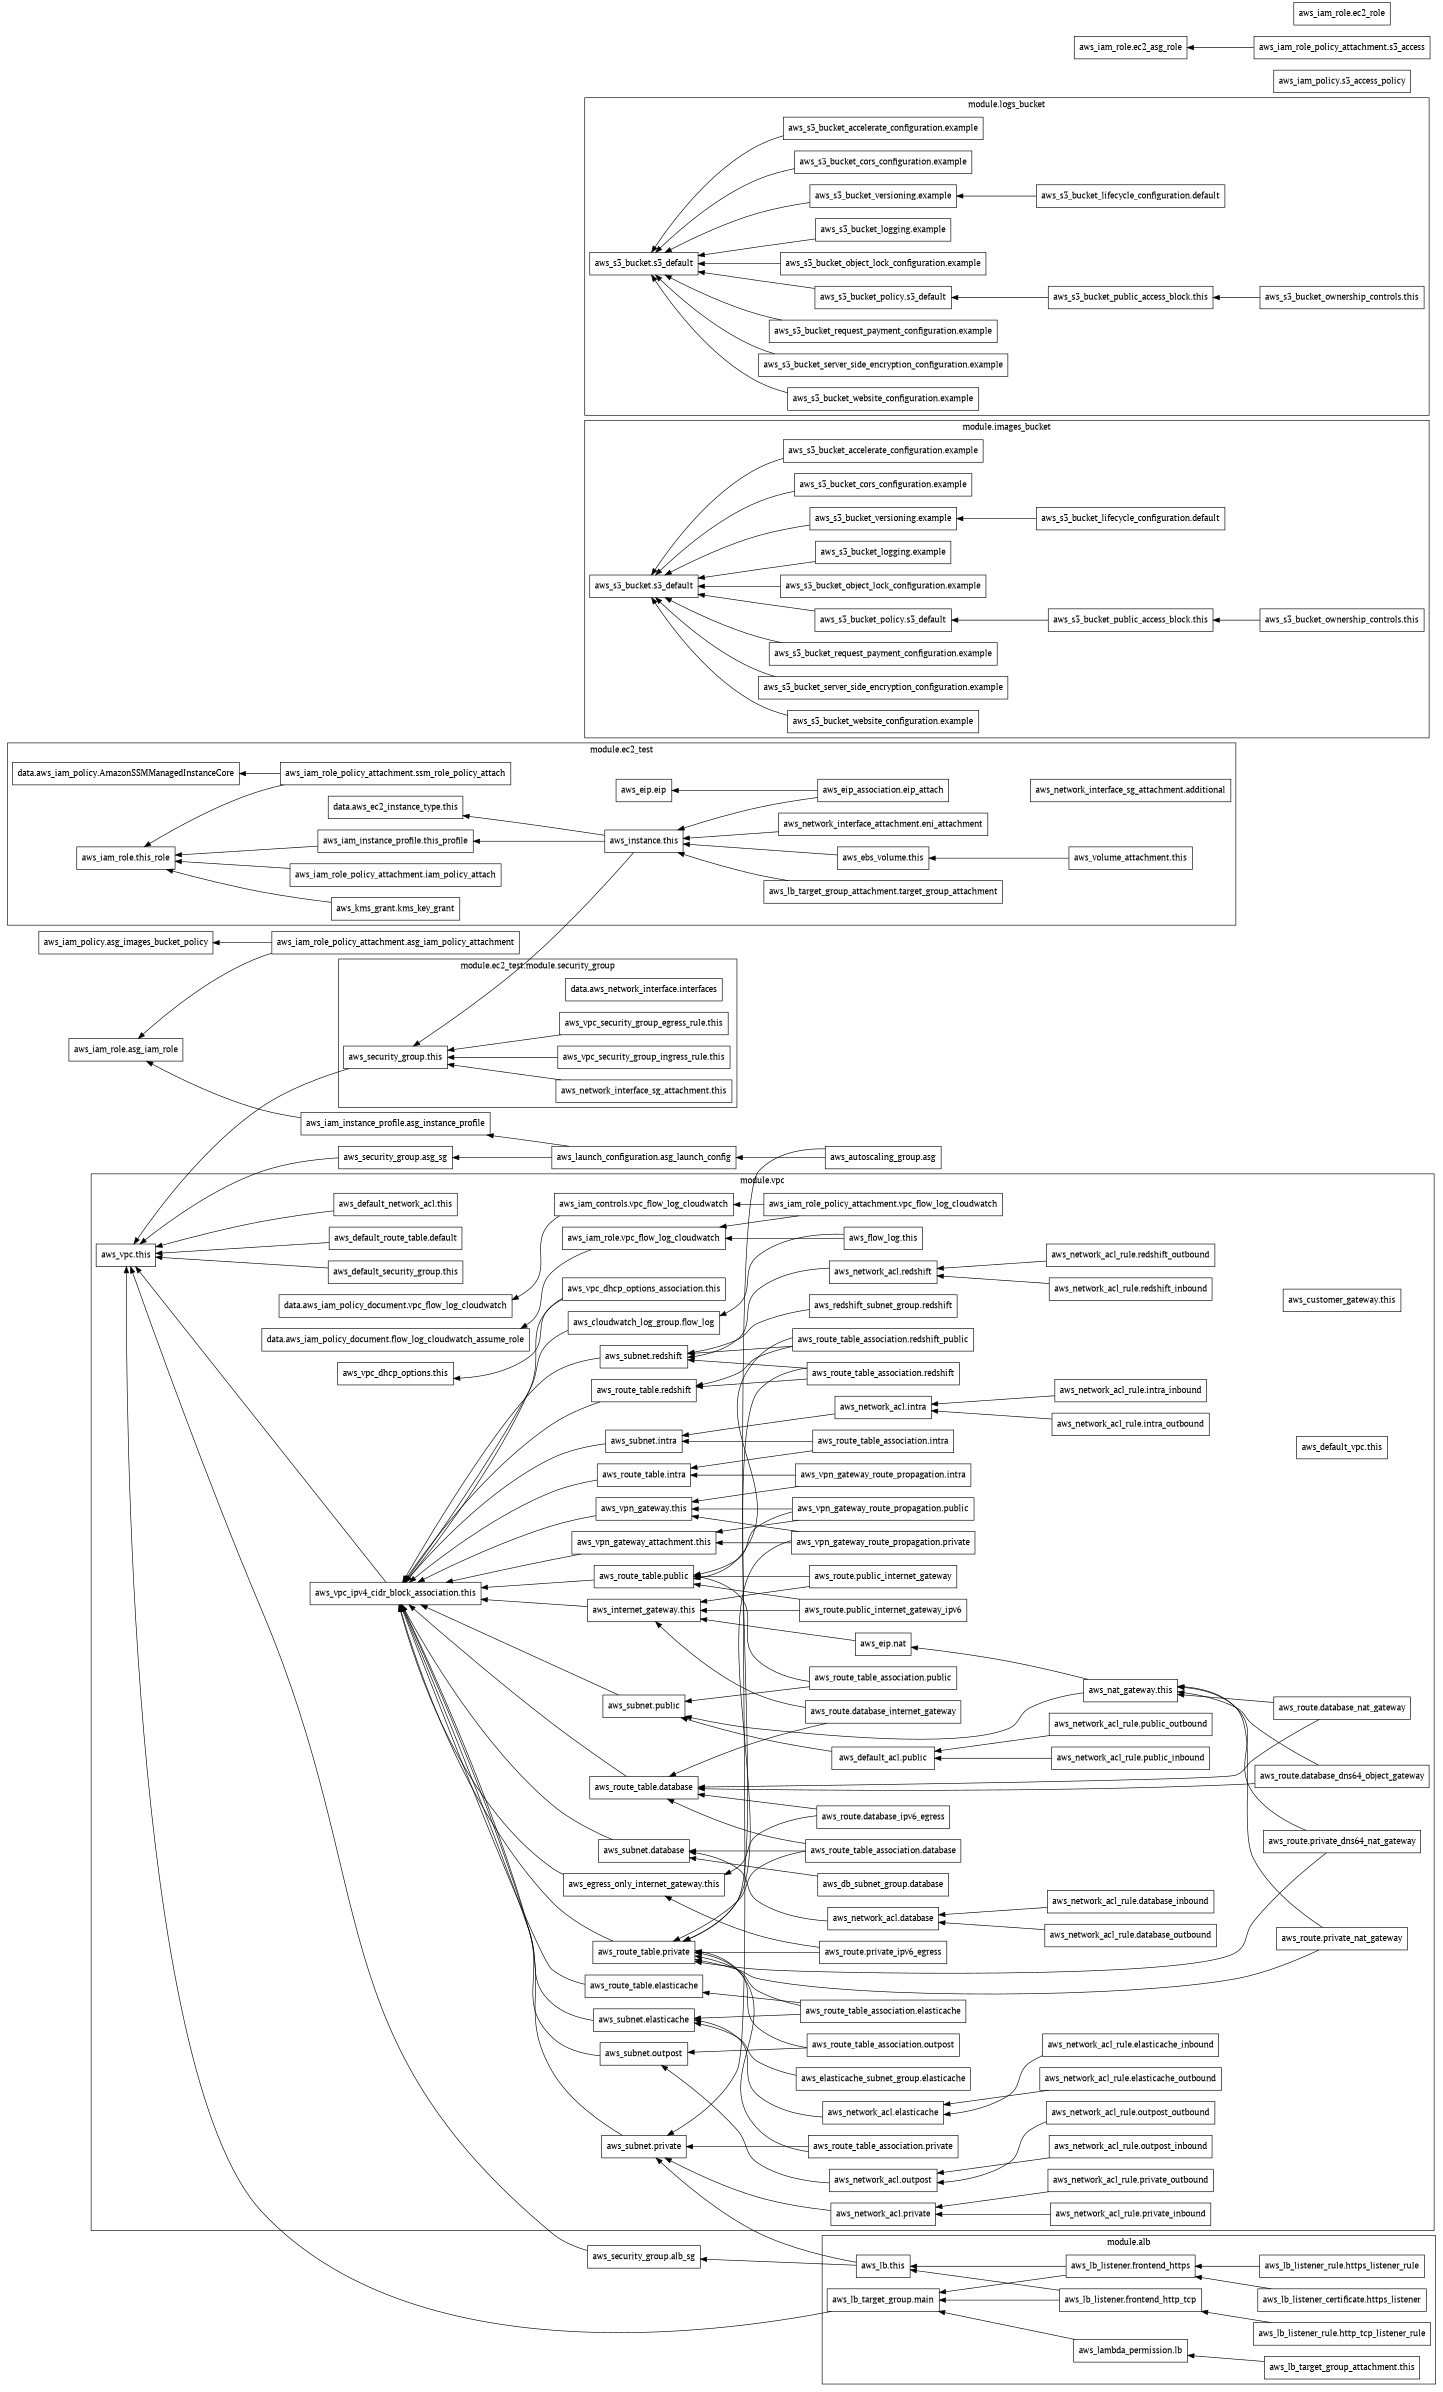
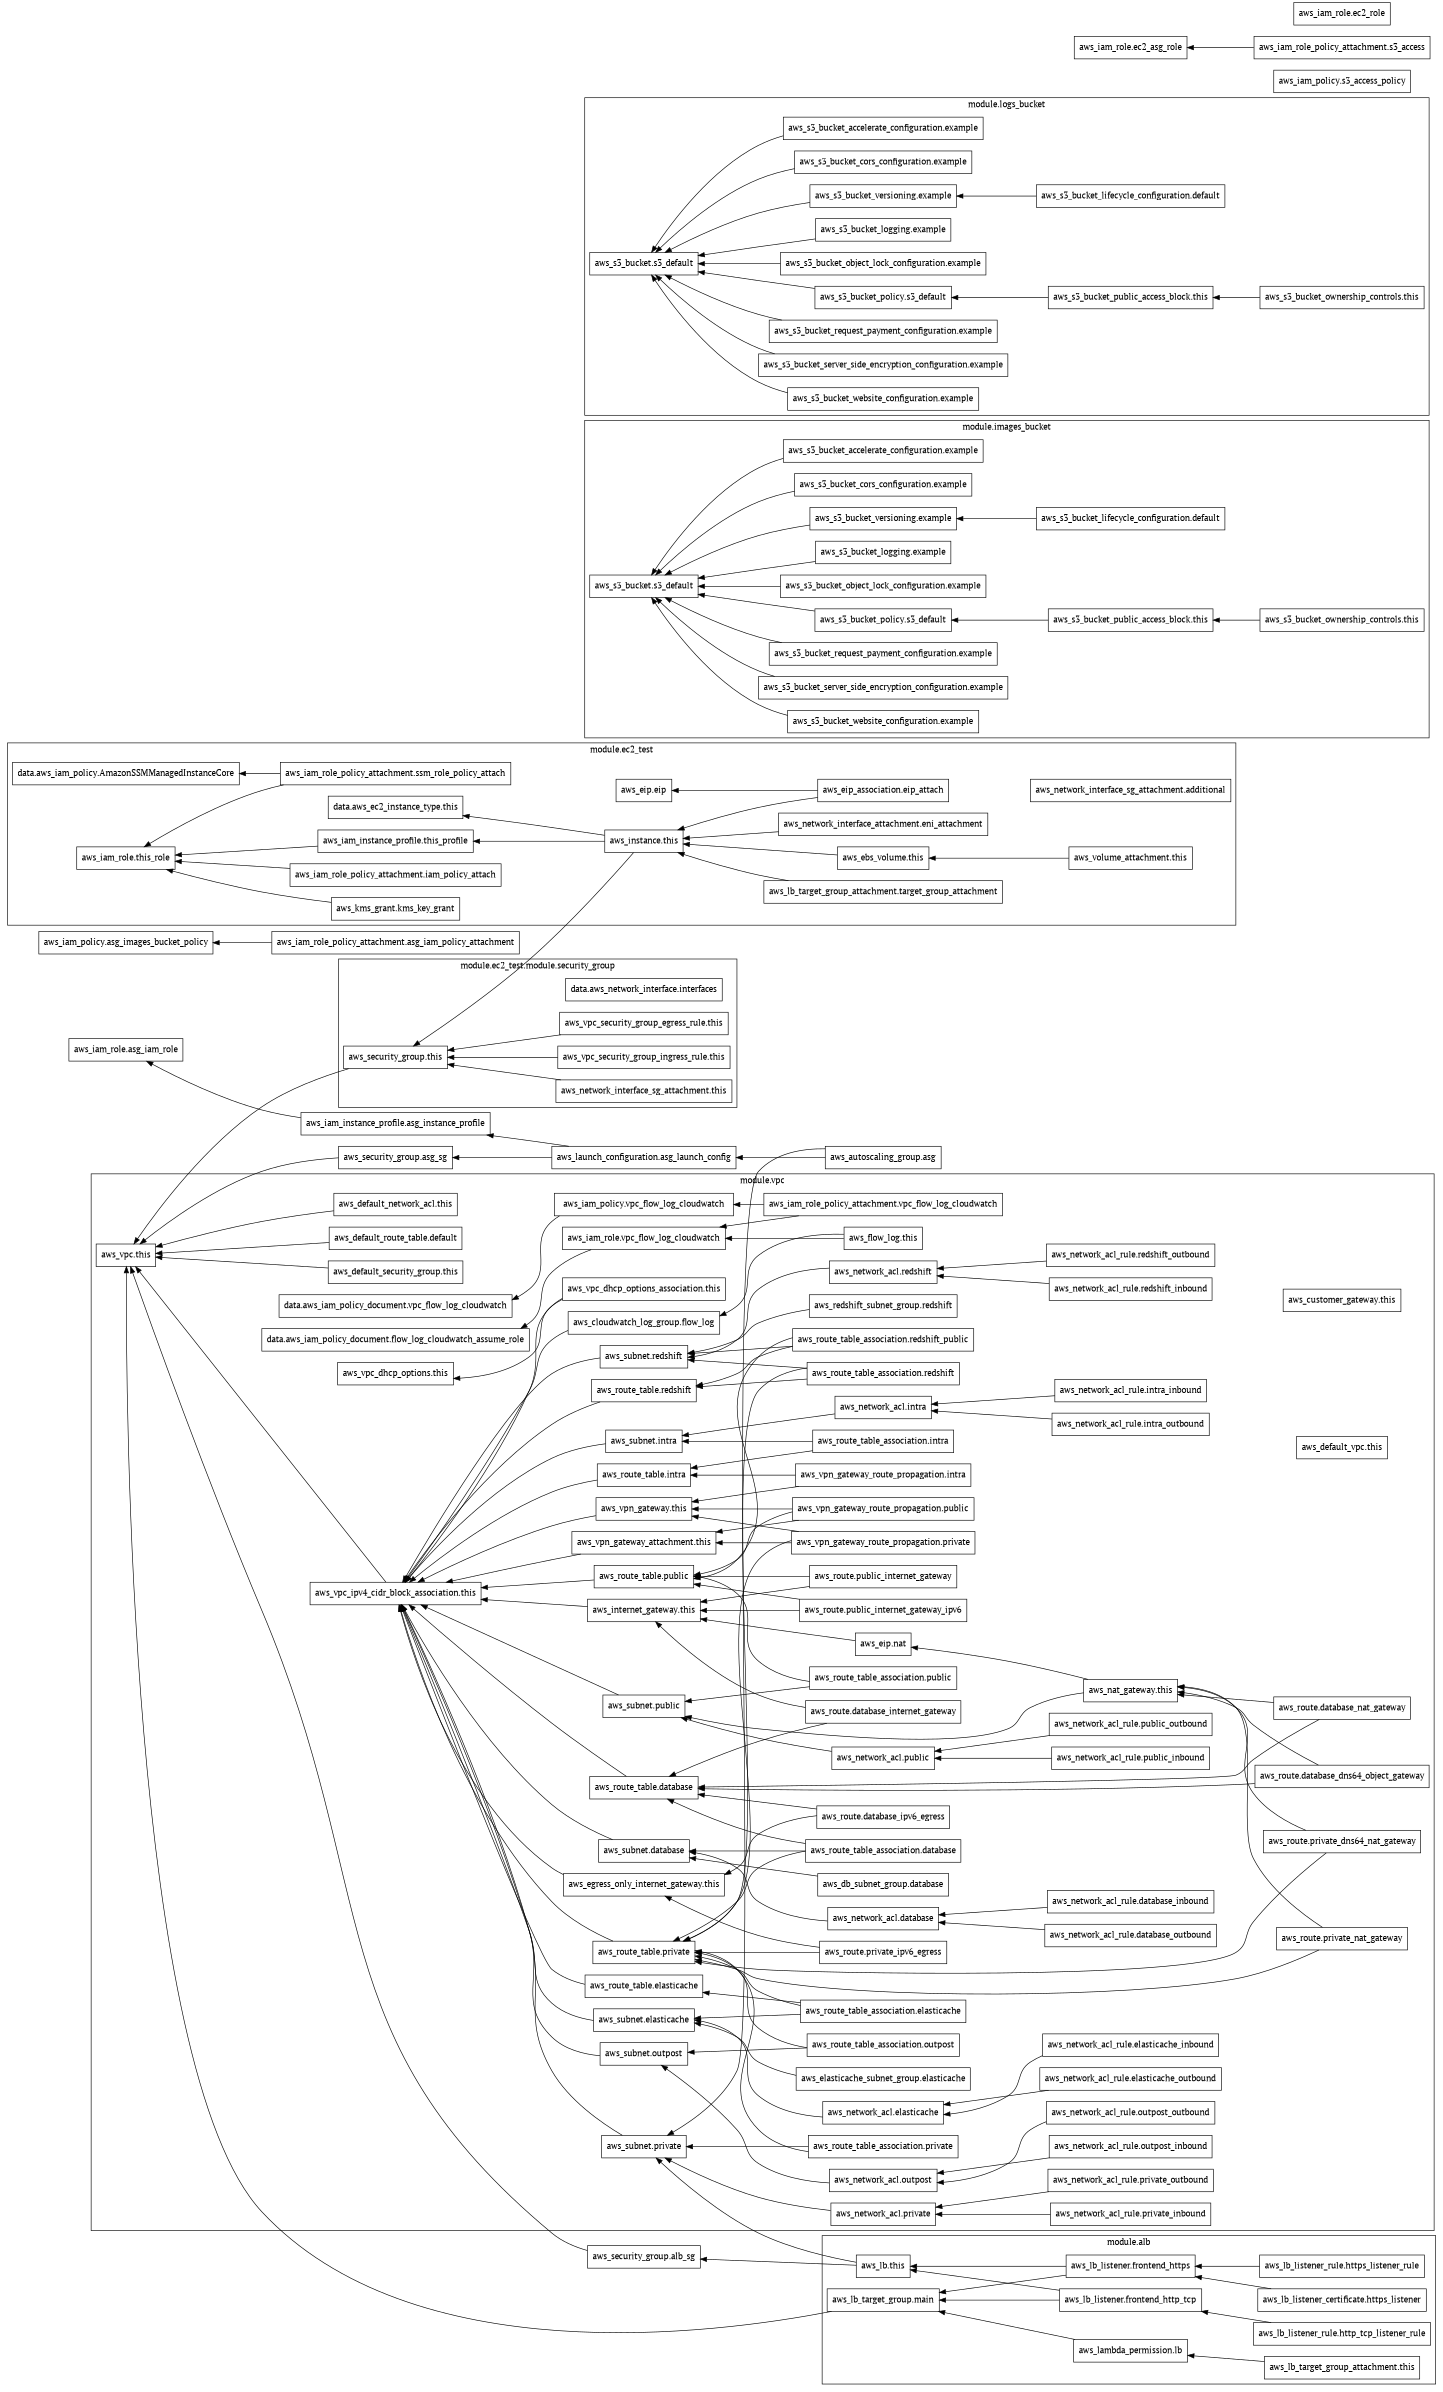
(204, 987) -> none
(644, 1205) -> (644, 1205)
(883, 1758) -> (883, 1758)
